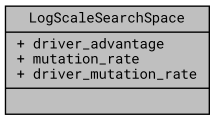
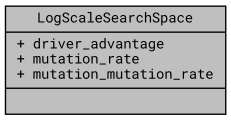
(107, 75) -> (116, 75)
